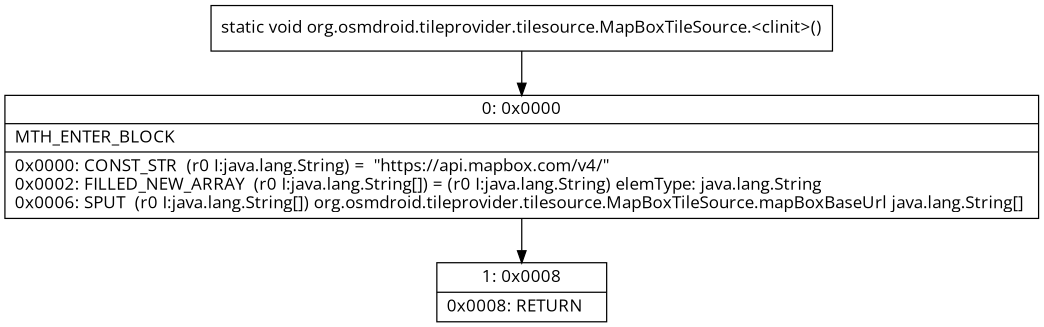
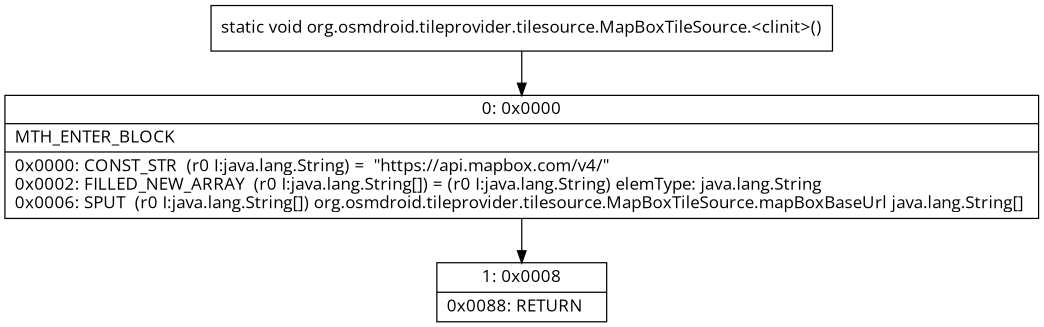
(522, 306) -> (522, 306)
